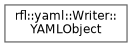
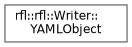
(66, 23) -> (66, 23)
